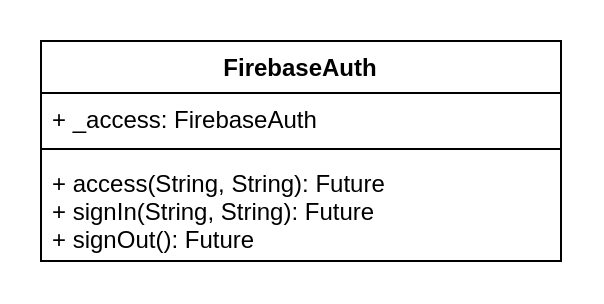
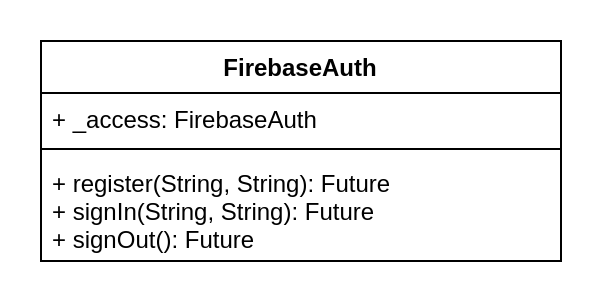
(245, 184) -> (256, 184)
